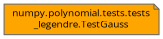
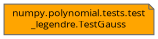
(82, 19) -> (79, 19)
